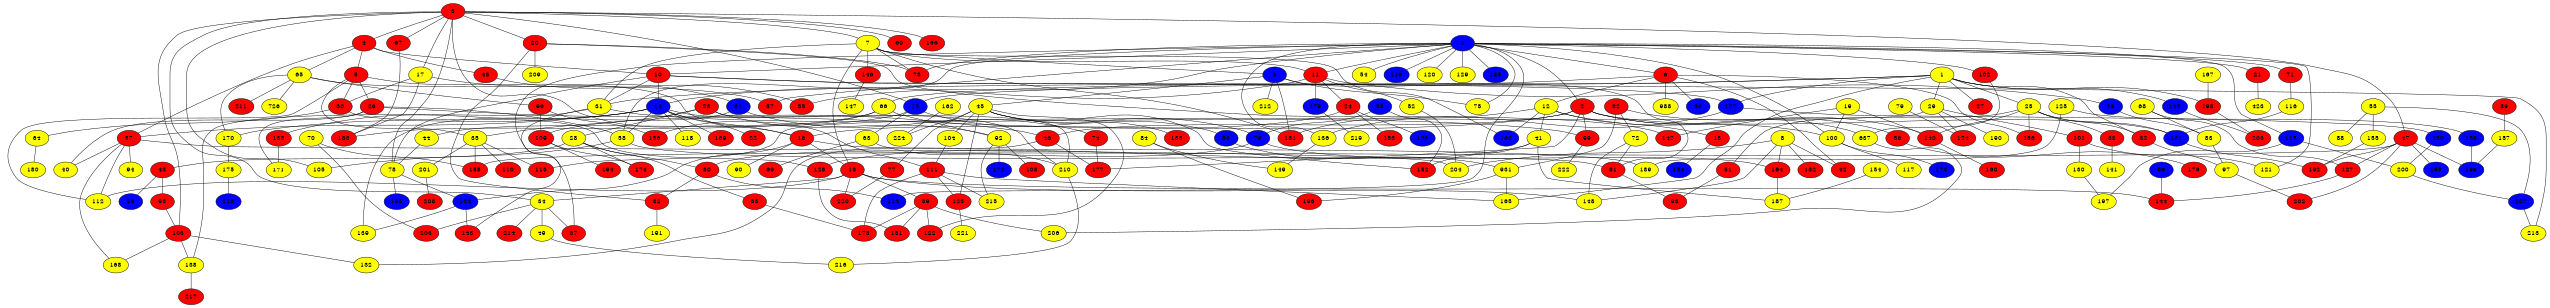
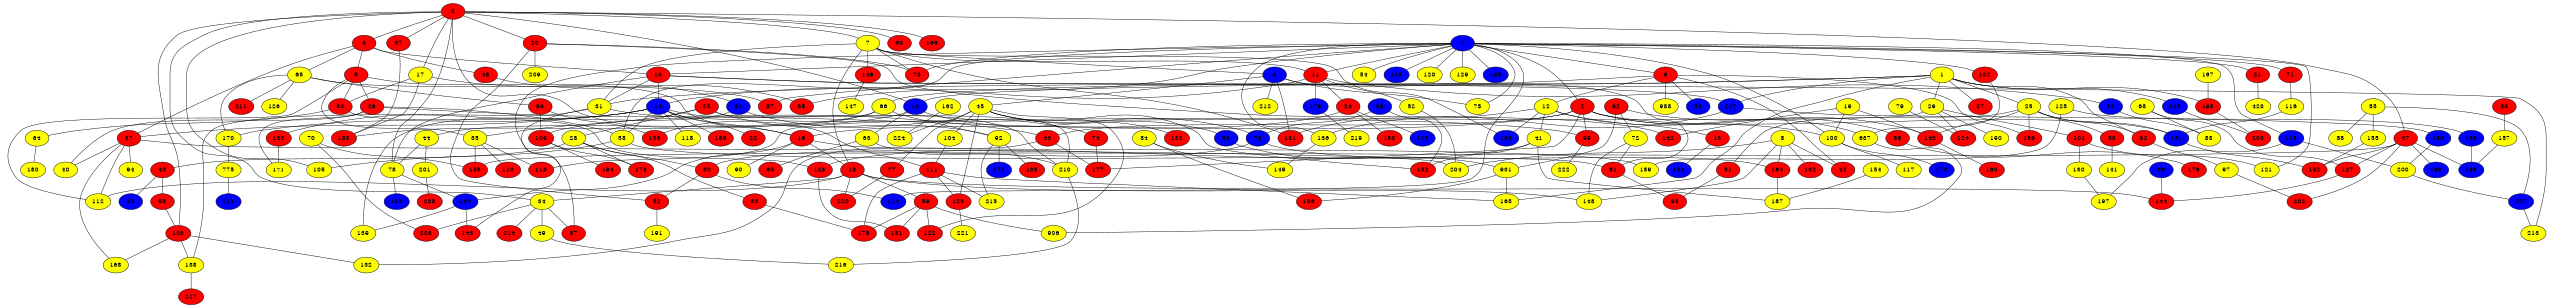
(274, 107) -> (274, 107)
(454, 152) -> (426, 154)
(2218, 154) -> none
(229, 170) -> (229, 170)
(1054, 233) -> (1054, 233)
